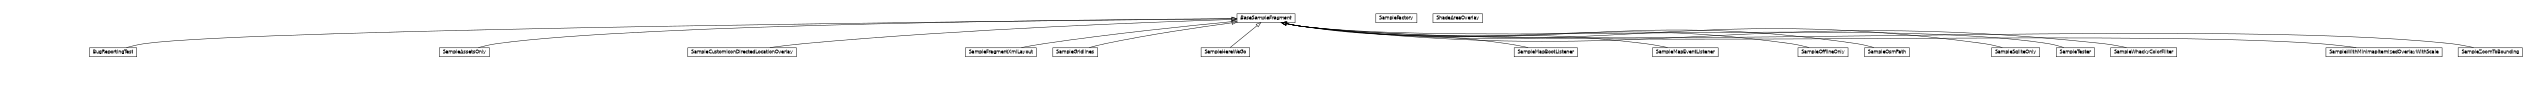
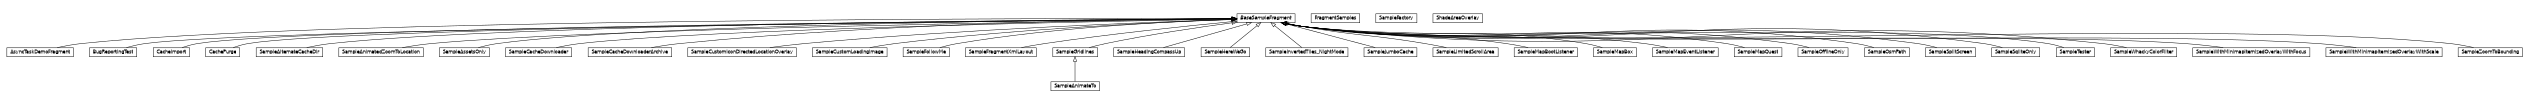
none -> (1335, 18)
none -> (40, 52)
none -> (171, 52)
none -> (223, 52)
none -> (289, 52)
none -> (381, 52)
none -> (539, 52)
none -> (630, 52)
none -> (850, 52)
none -> (926, 52)
none -> (1149, 52)
none -> (1307, 52)
none -> (1390, 52)
none -> (1466, 52)
none -> (1615, 52)
none -> (1758, 52)
none -> (1951, 52)
none -> (2251, 52)
none -> (1075, 86)
